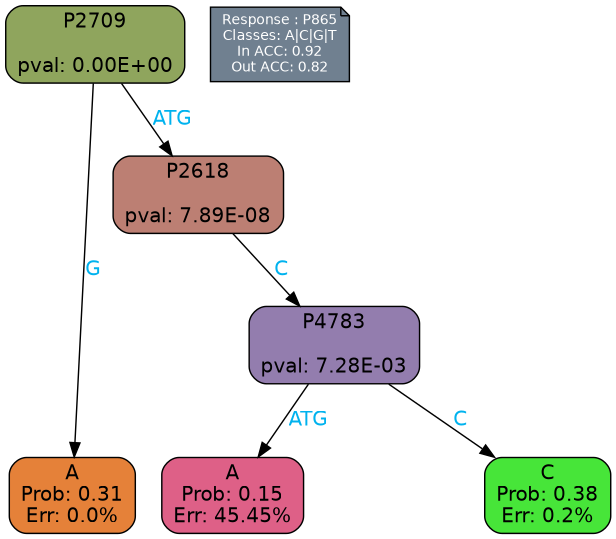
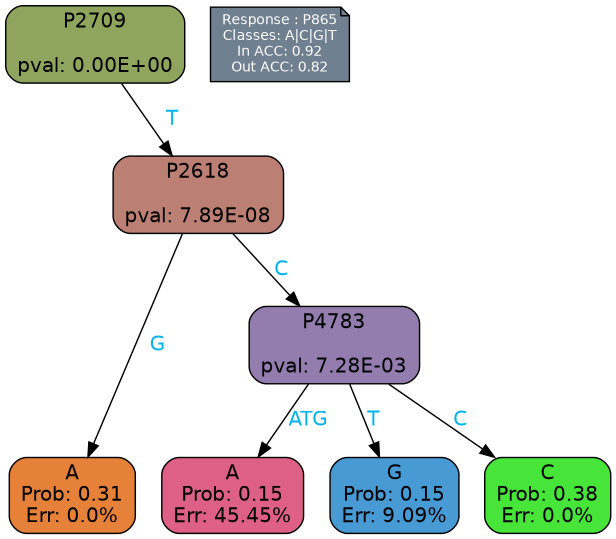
(173, 120) -> (173, 120)
(84, 263) -> (138, 339)
none -> (395, 495)
(548, 495) -> (548, 495)
